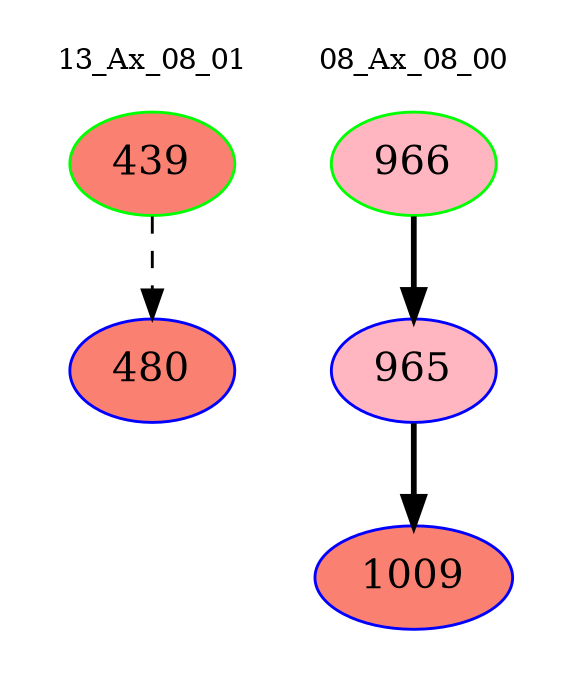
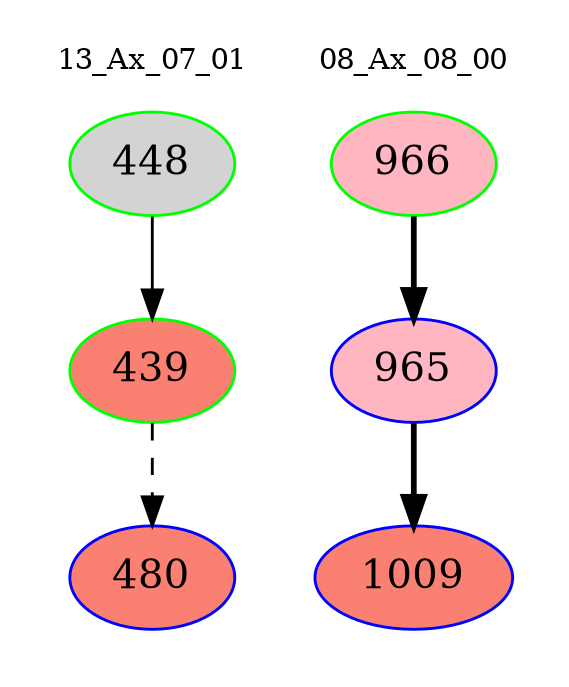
(152, 62) -> (152, 62)
none -> (152, 164)
